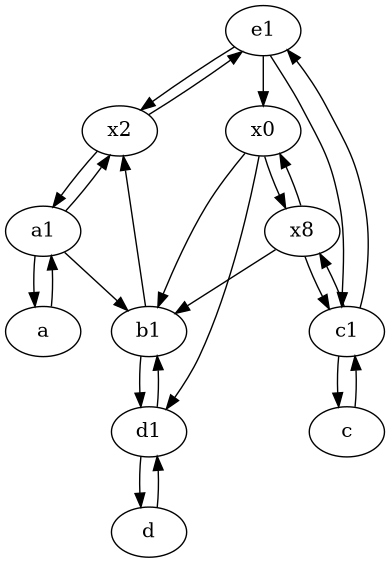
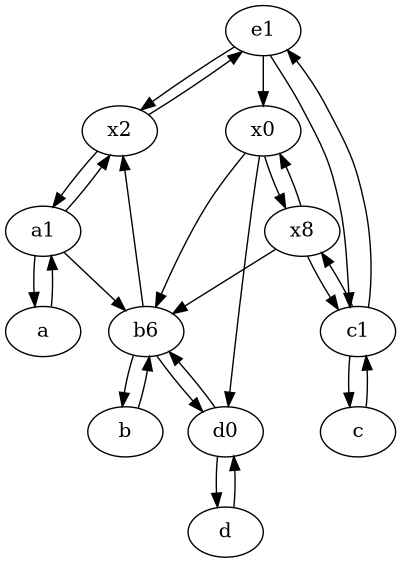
(149, 332) -> (146, 332)
none -> (125, 432)
(149, 432) -> (226, 432)
